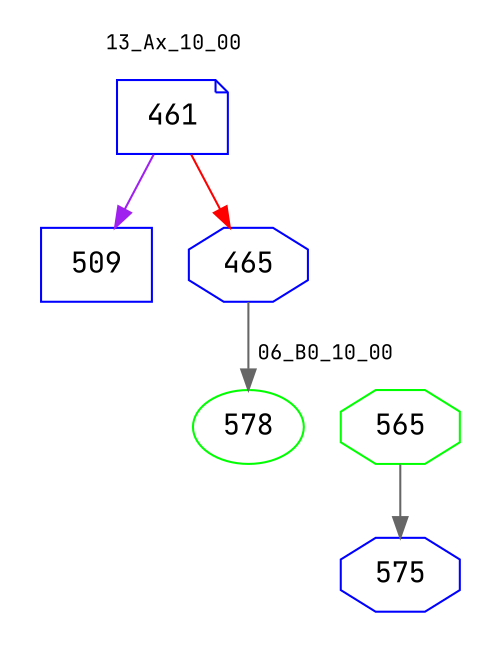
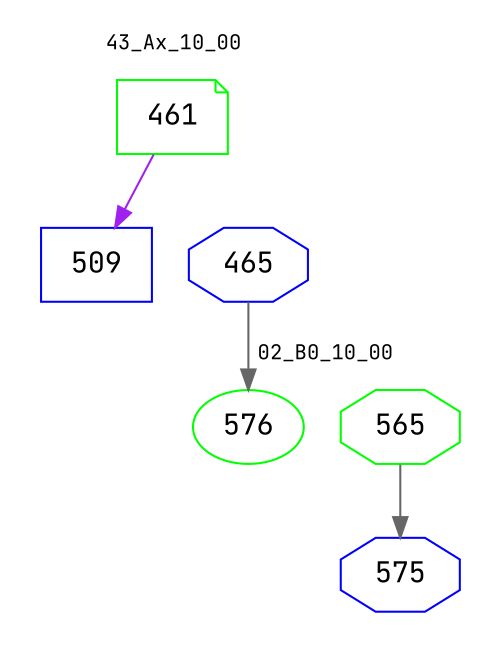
(174, 44) -> (174, 44)
(172, 117) -> (172, 117)
(206, 182) -> none
(326, 354) -> (326, 354)
(248, 427) -> (248, 427)
